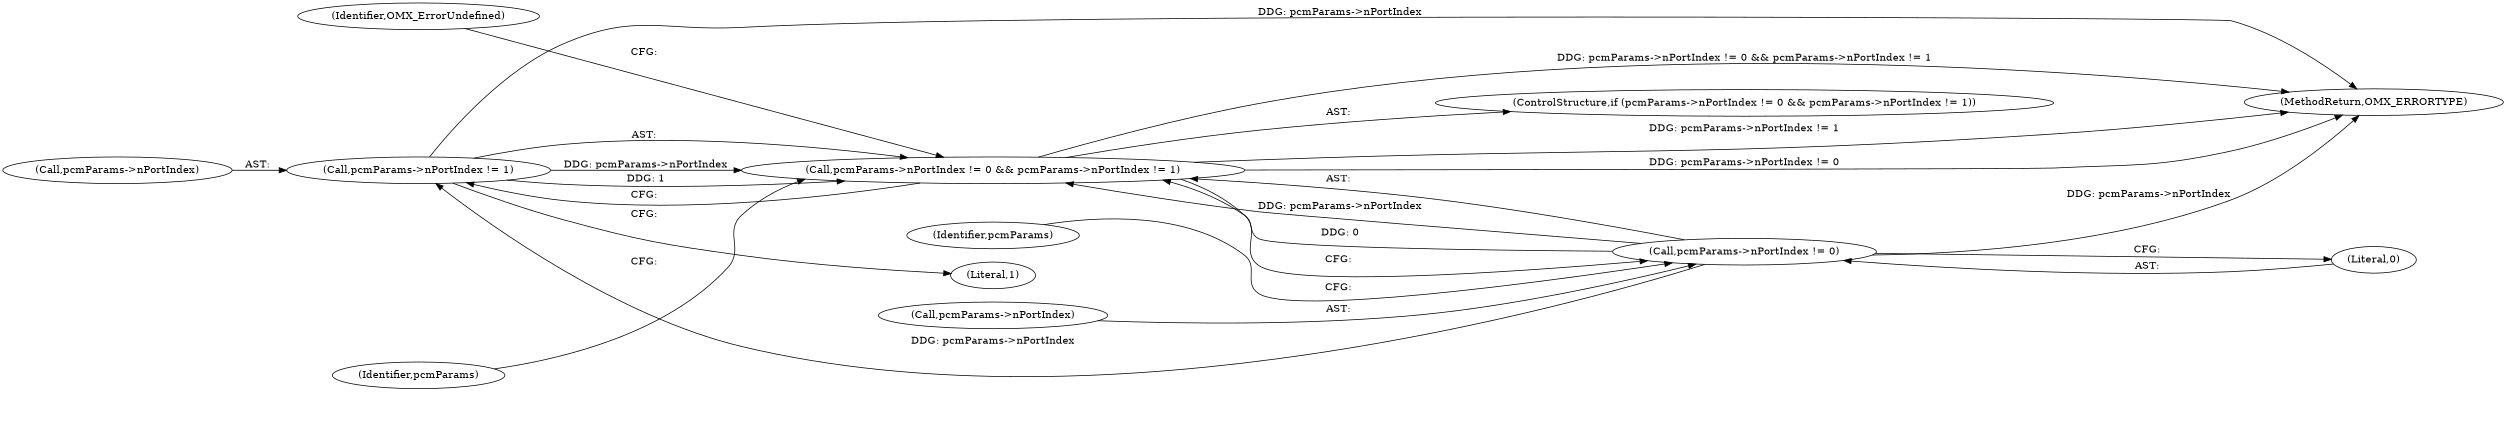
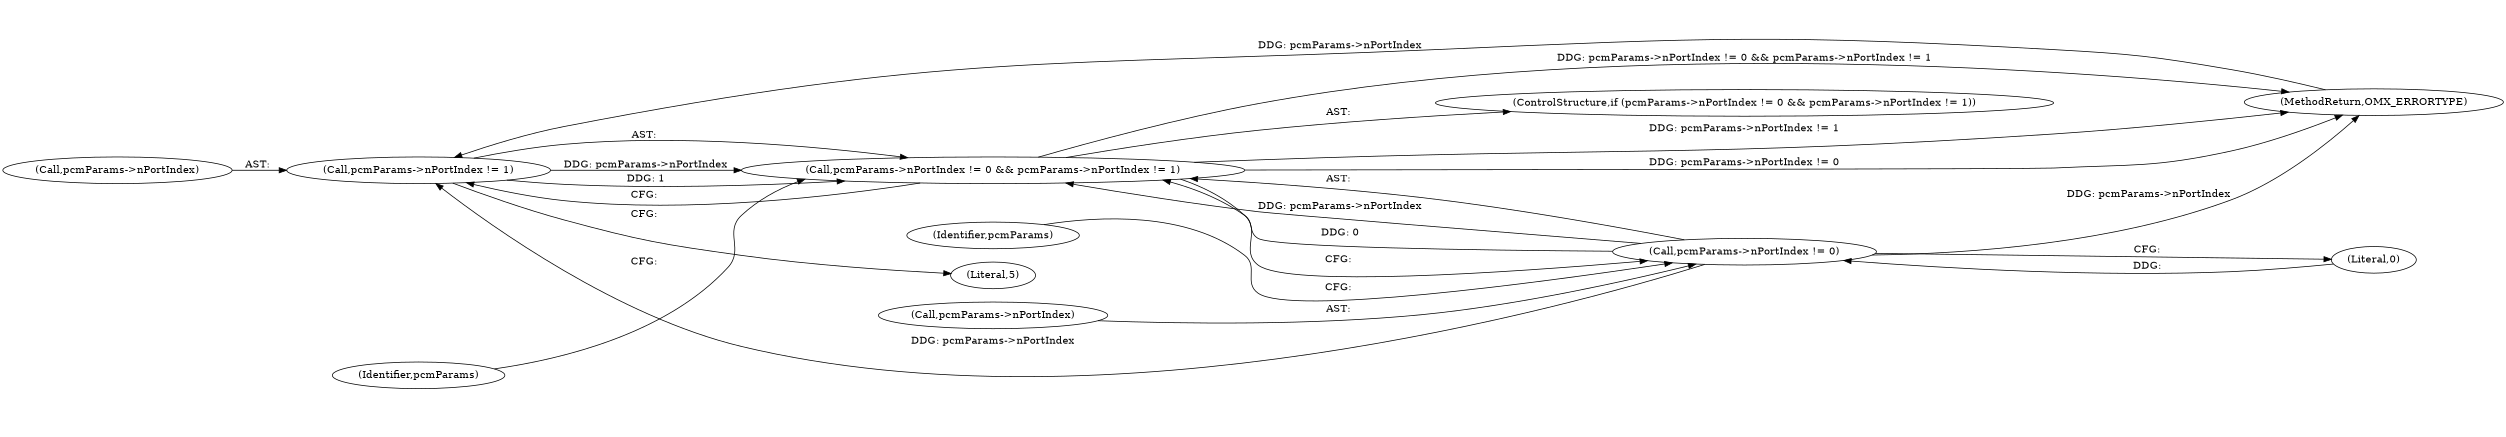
(419, 16) -> none
(1376, 17) -> (1391, 51)
(2149, 266) -> (2149, 266)
(993, 275) -> (993, 275)
